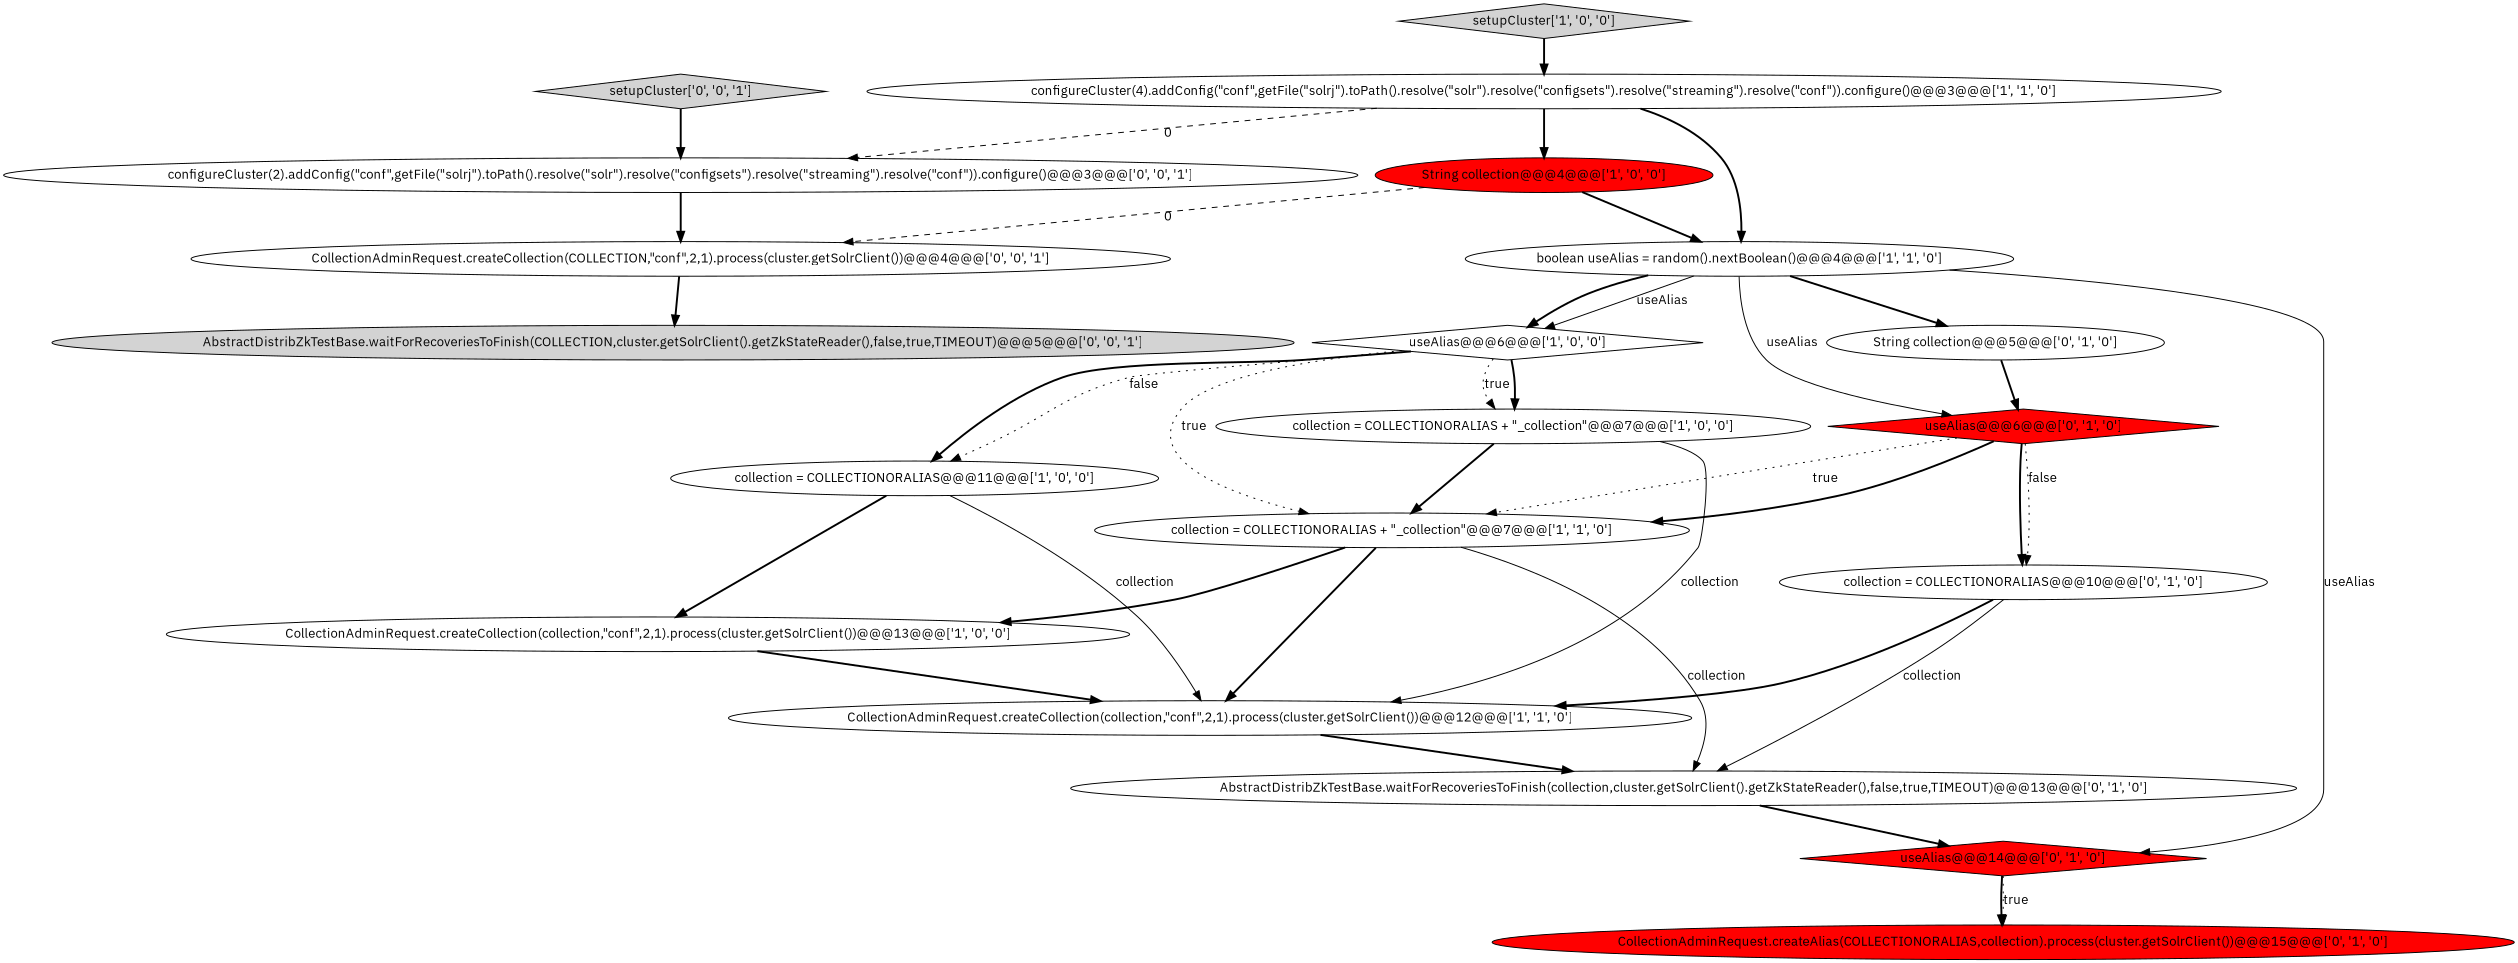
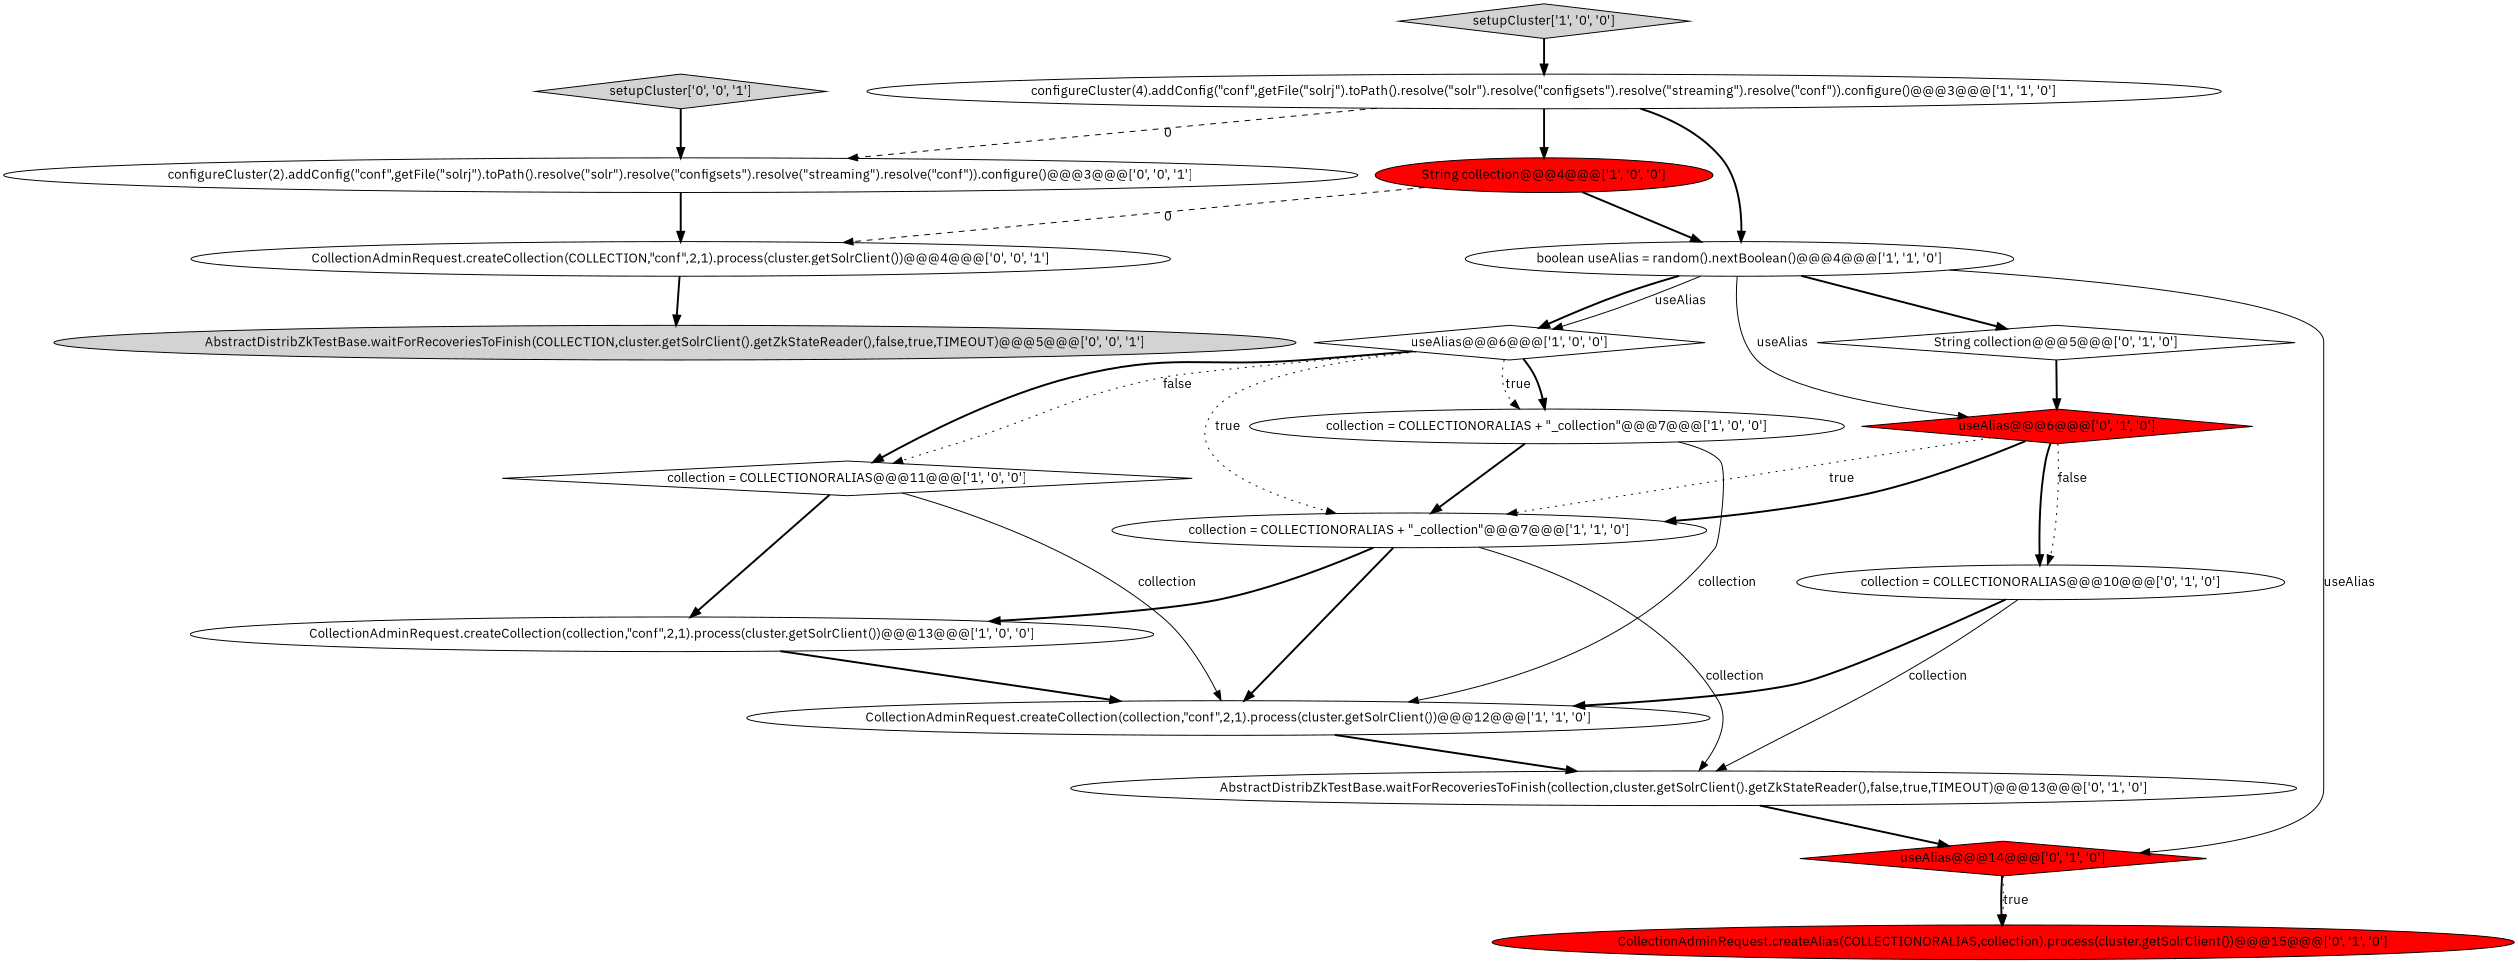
(1995, 343) -> (2056, 343)
(915, 478) -> (847, 478)
